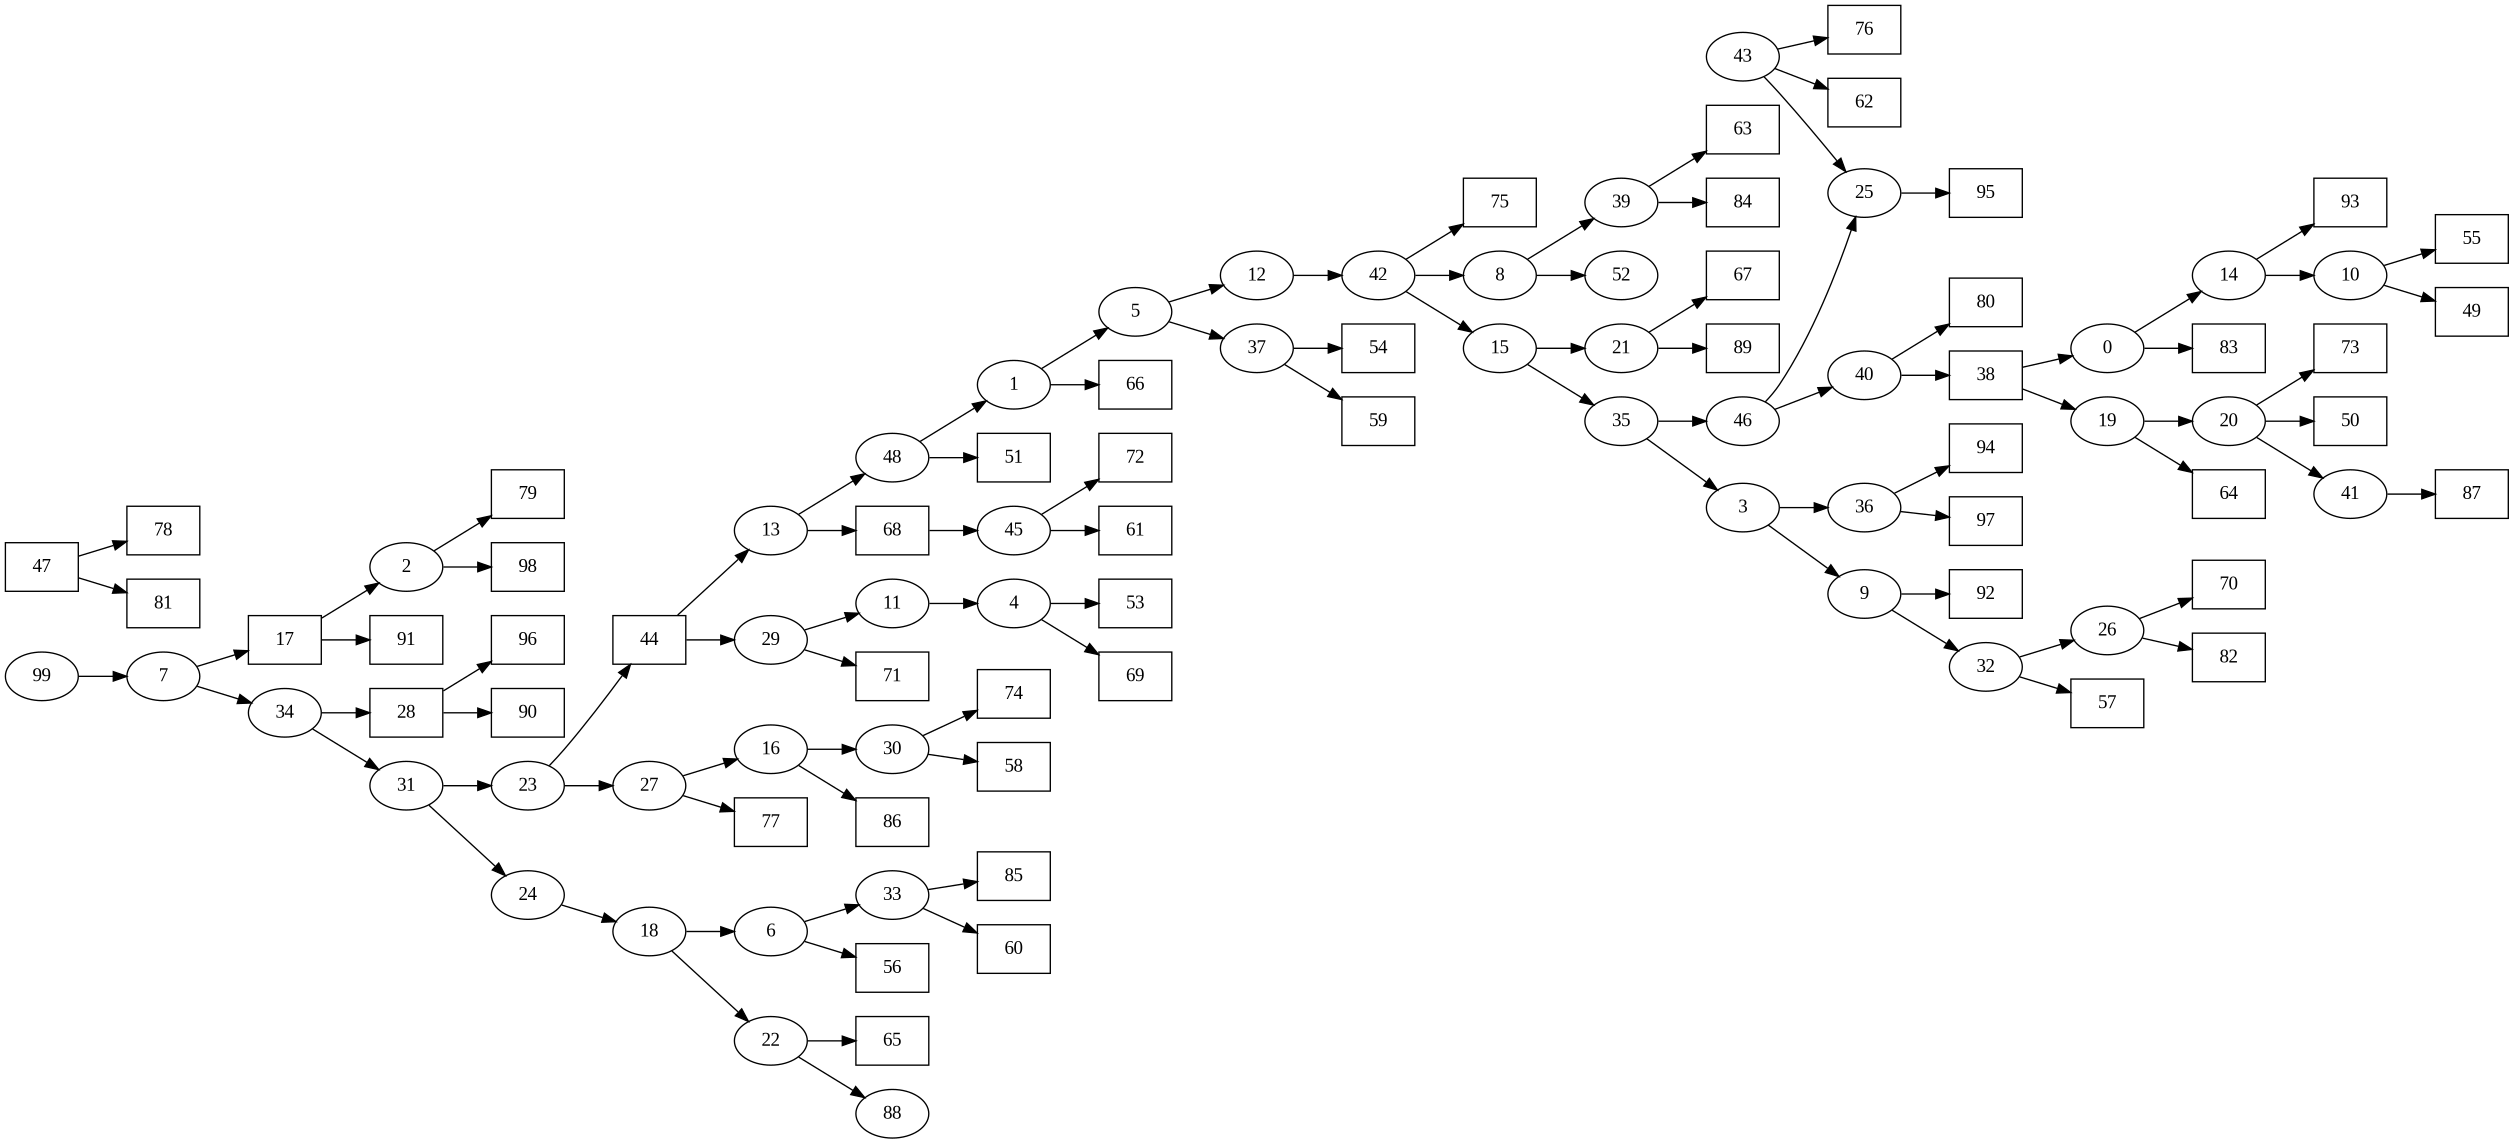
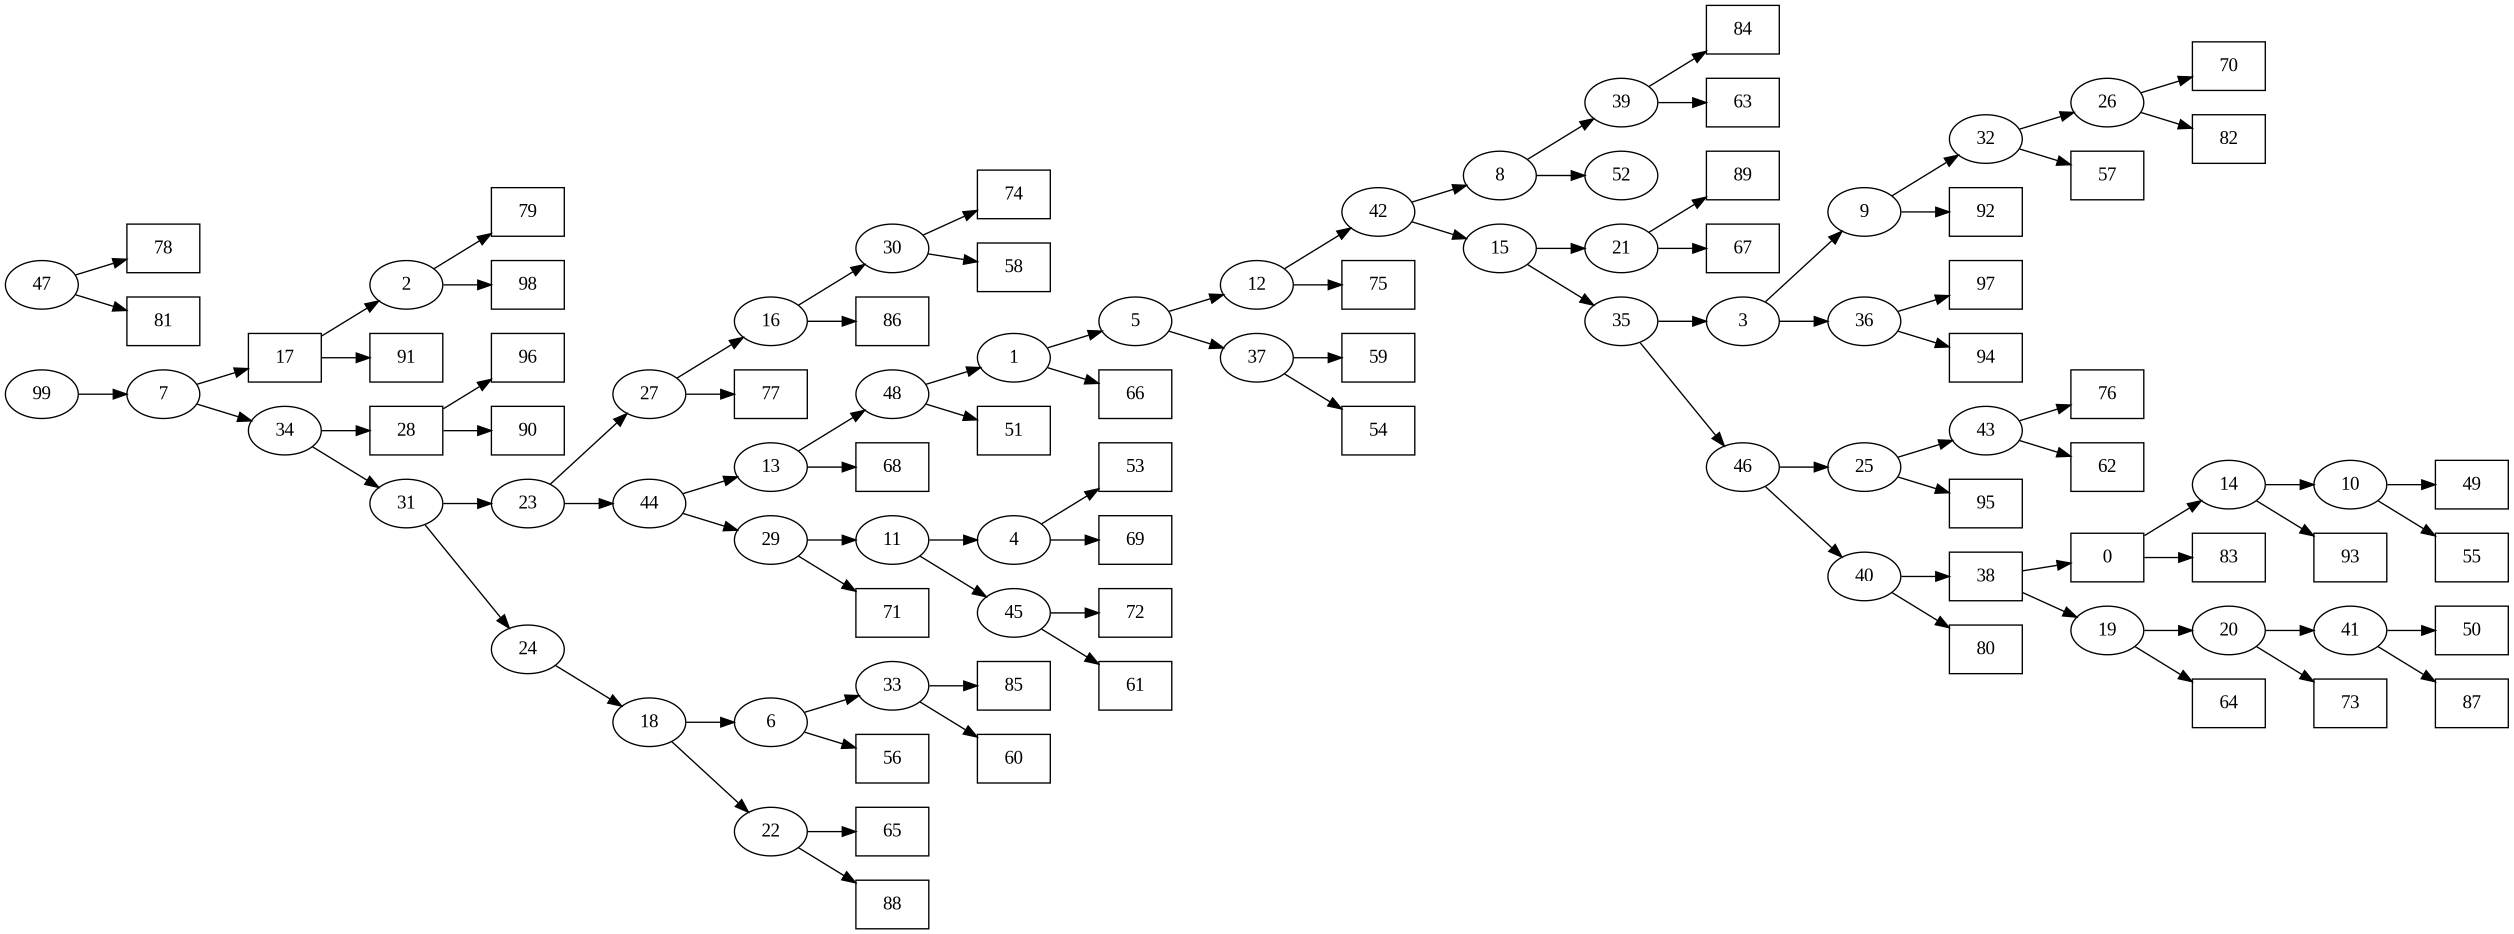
(1801, 118) -> (1919, 451)
(1429, 245) -> (1311, 285)
(2107, 348) -> (2107, 558)
(2283, 421) -> (2404, 630)
(946, 531) -> (947, 573)
(42, 567) -> (42, 285)
(649, 640) -> (649, 504)
(892, 1114) -> (892, 905)
